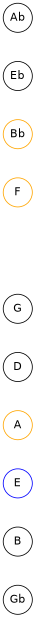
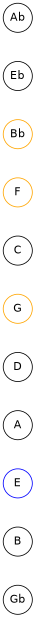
none -> (18, 251)
(18, 309) -> (18, 309)
(18, 425) -> (18, 425)
